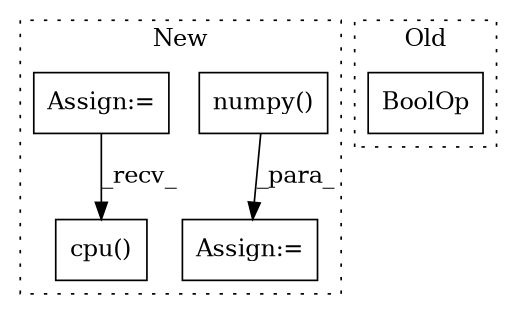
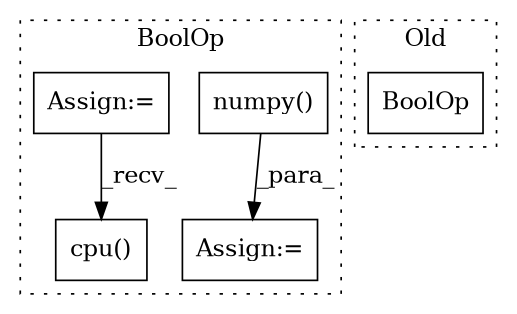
(181, 40) -> (181, 40)
